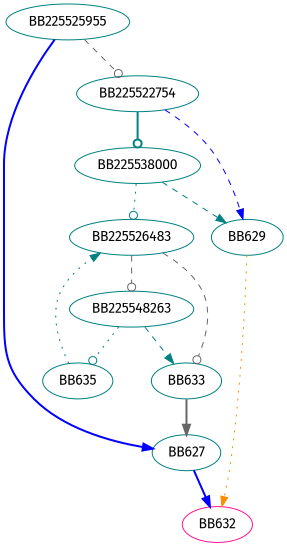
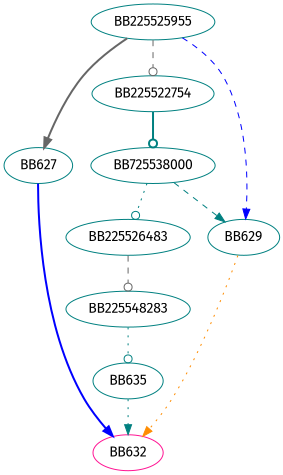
(213, 152) -> (238, 113)
(138, 166) -> (153, 166)
(4, 278) -> (79, 81)
(57, 305) -> (128, 412)
(132, 309) -> (128, 309)
(186, 381) -> none
